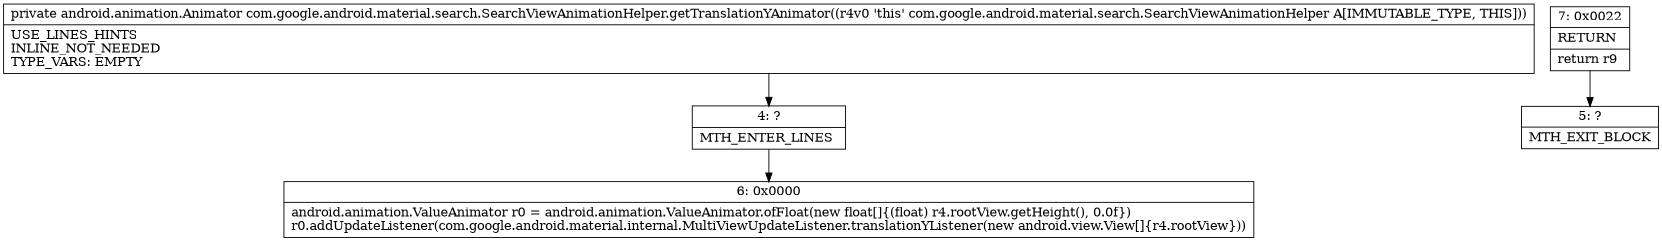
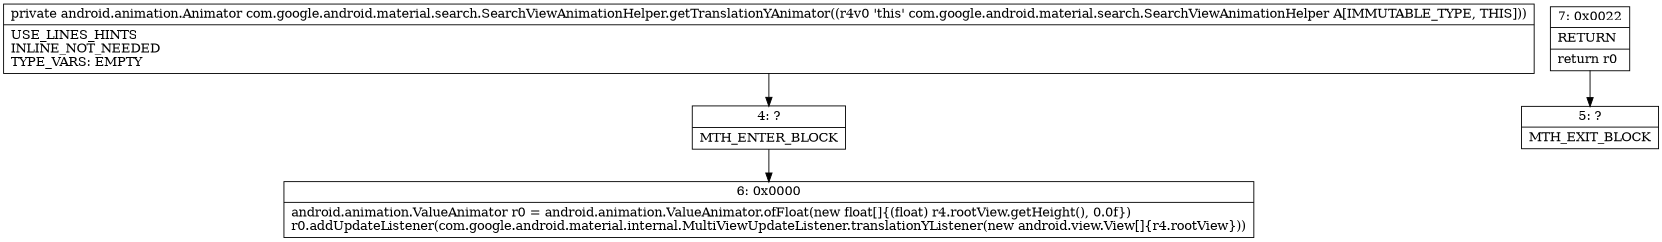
(1588, 59) -> (1588, 59)
(766, 138) -> (769, 138)
